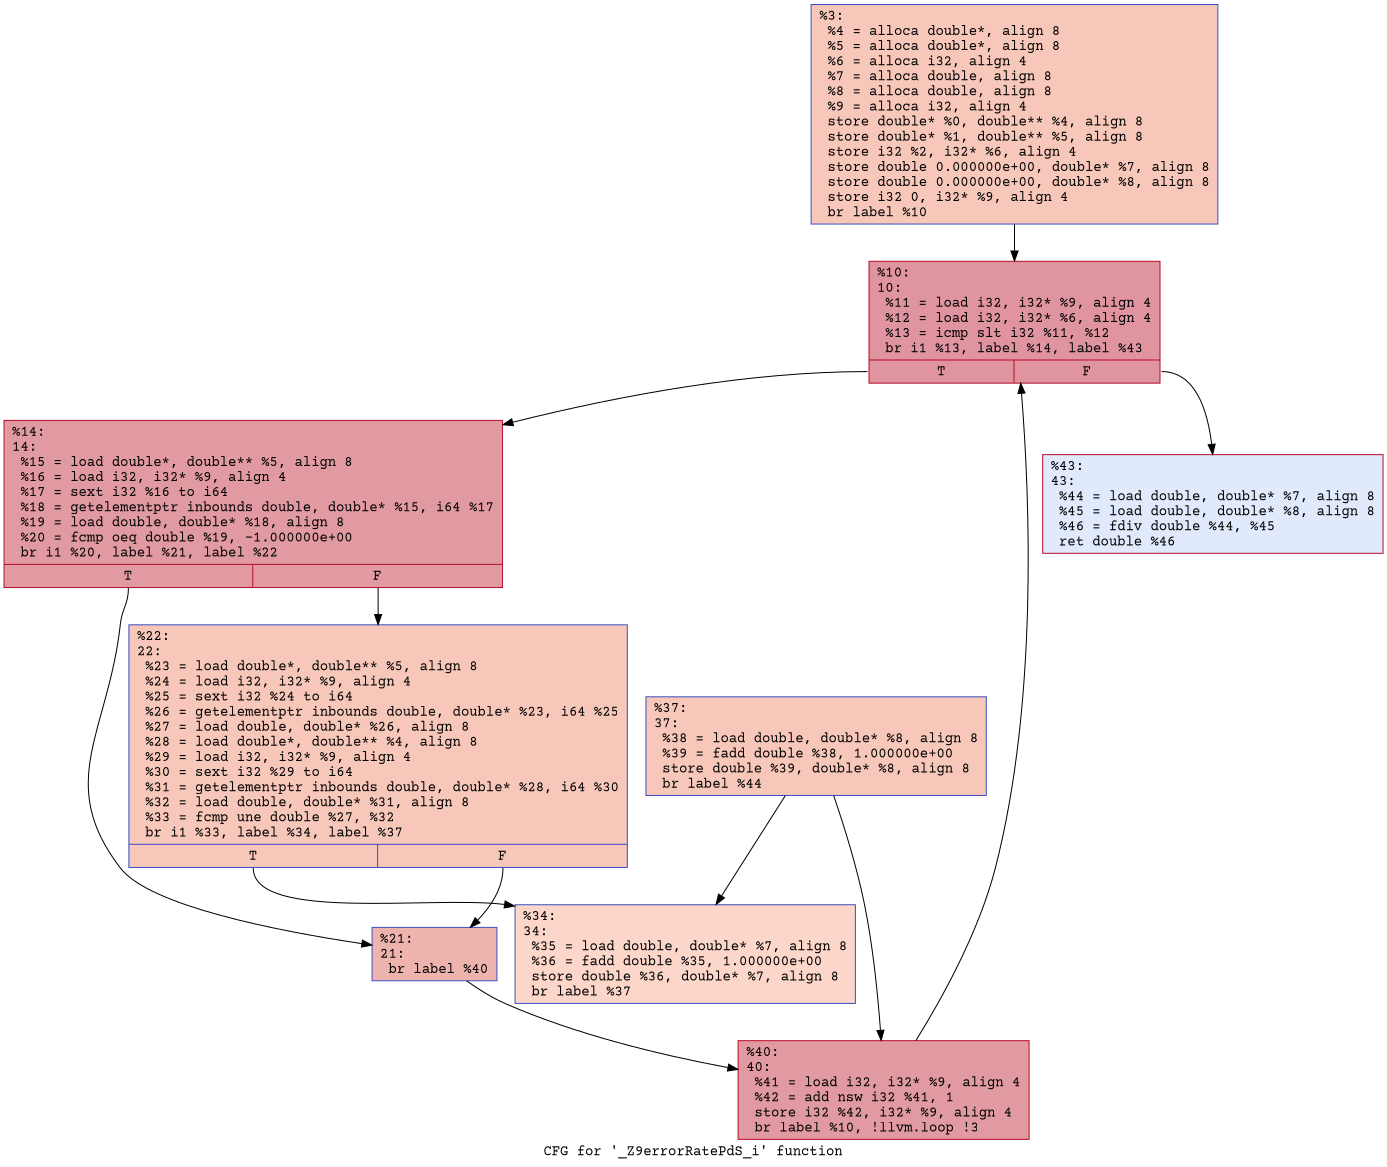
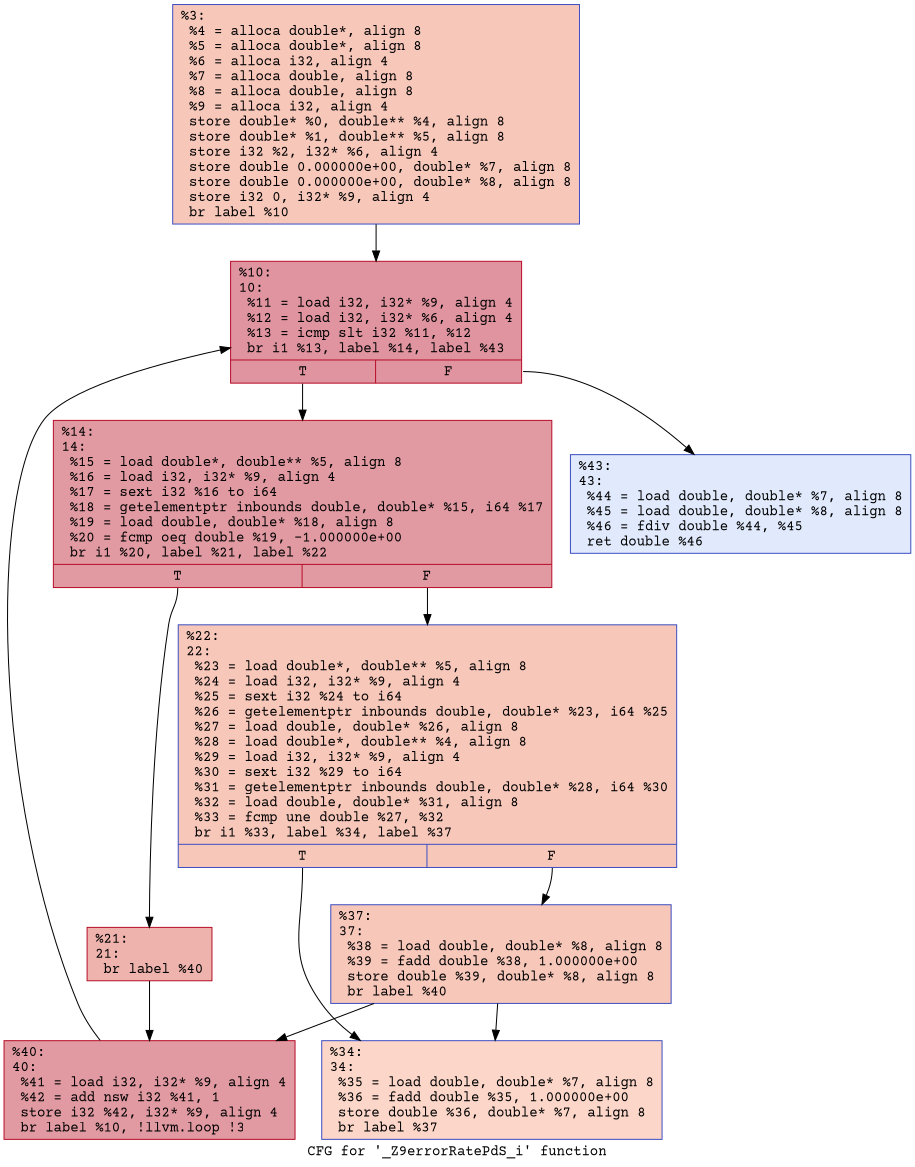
(1213, 504) -> (741, 504)
(708, 783) -> (393, 991)
(495, 896) -> (551, 882)
(434, 954) -> (150, 954)
